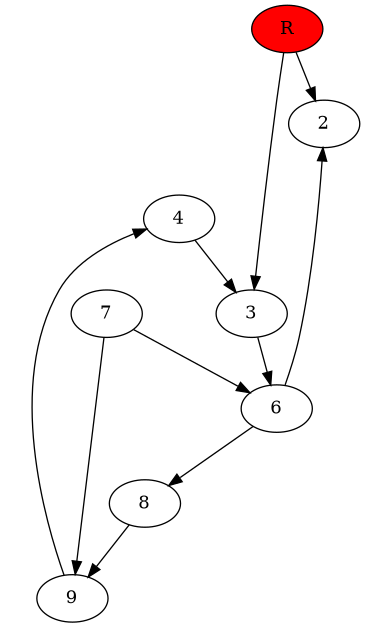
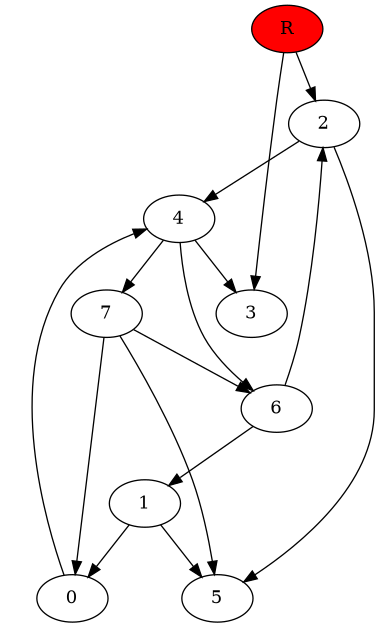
none -> (257, 168)
none -> (147, 261)
(262, 355) -> (196, 320)
(145, 503) -> (145, 503)
(72, 598) -> (72, 598)
none -> (217, 598)
